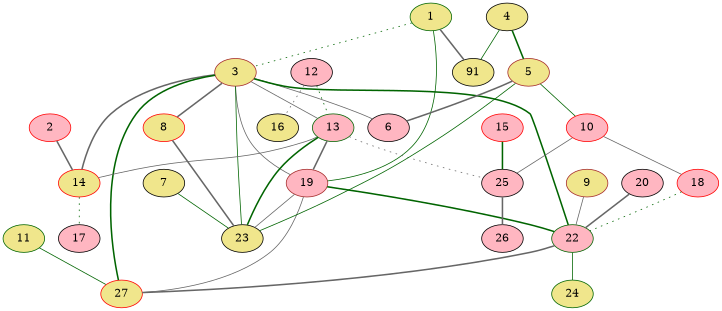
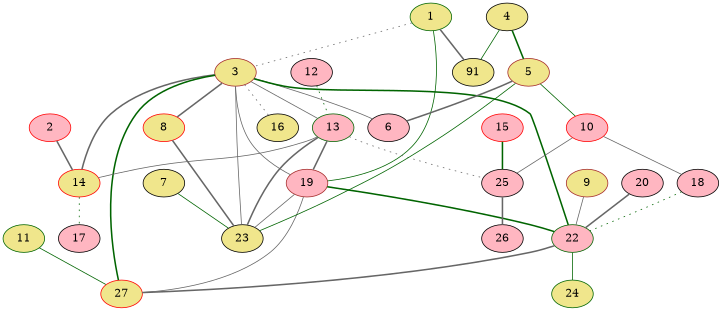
(333, 45) -> (333, 45)
(295, 100) -> (257, 100)
(237, 152) -> (237, 152)
(275, 175) -> (275, 175)
(698, 183) -> (698, 183)
